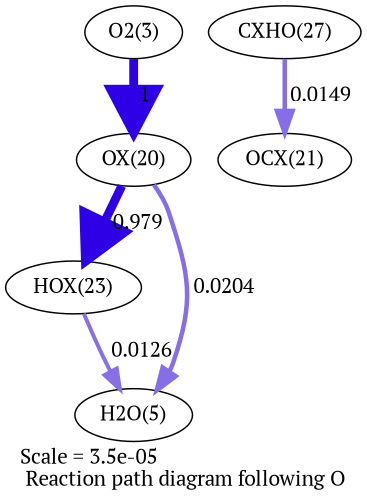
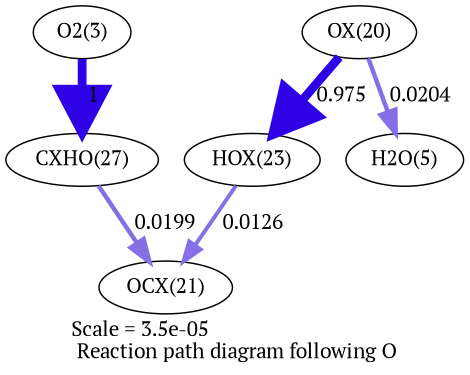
(134, 74) -> (82, 74)
(318, 96) -> (163, 224)
(135, 224) -> (339, 96)
(97, 343) -> (216, 216)
